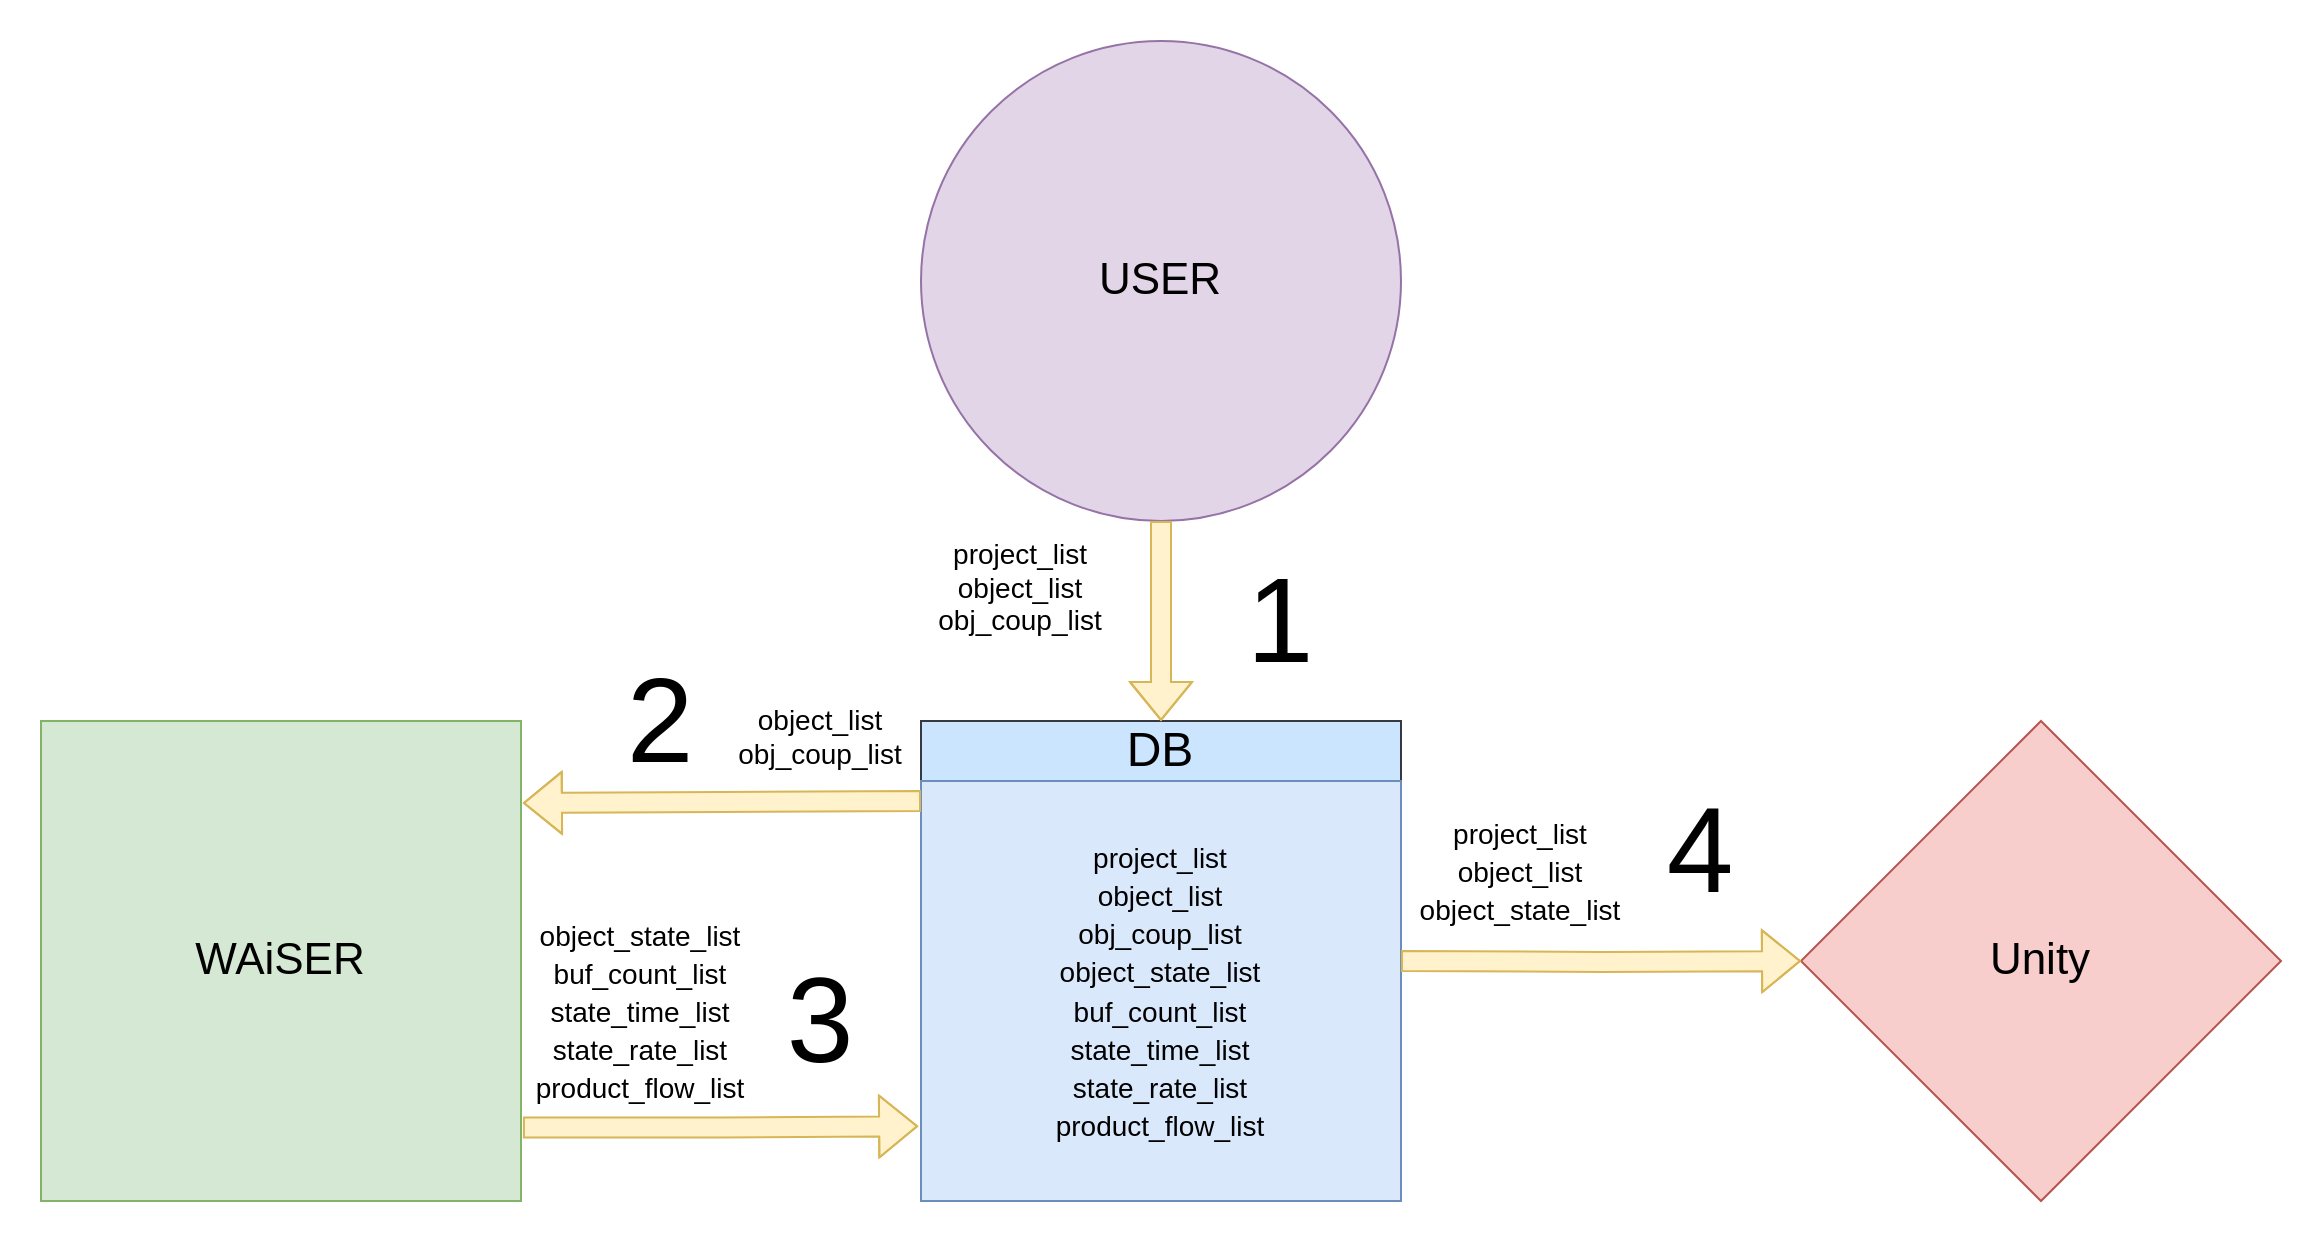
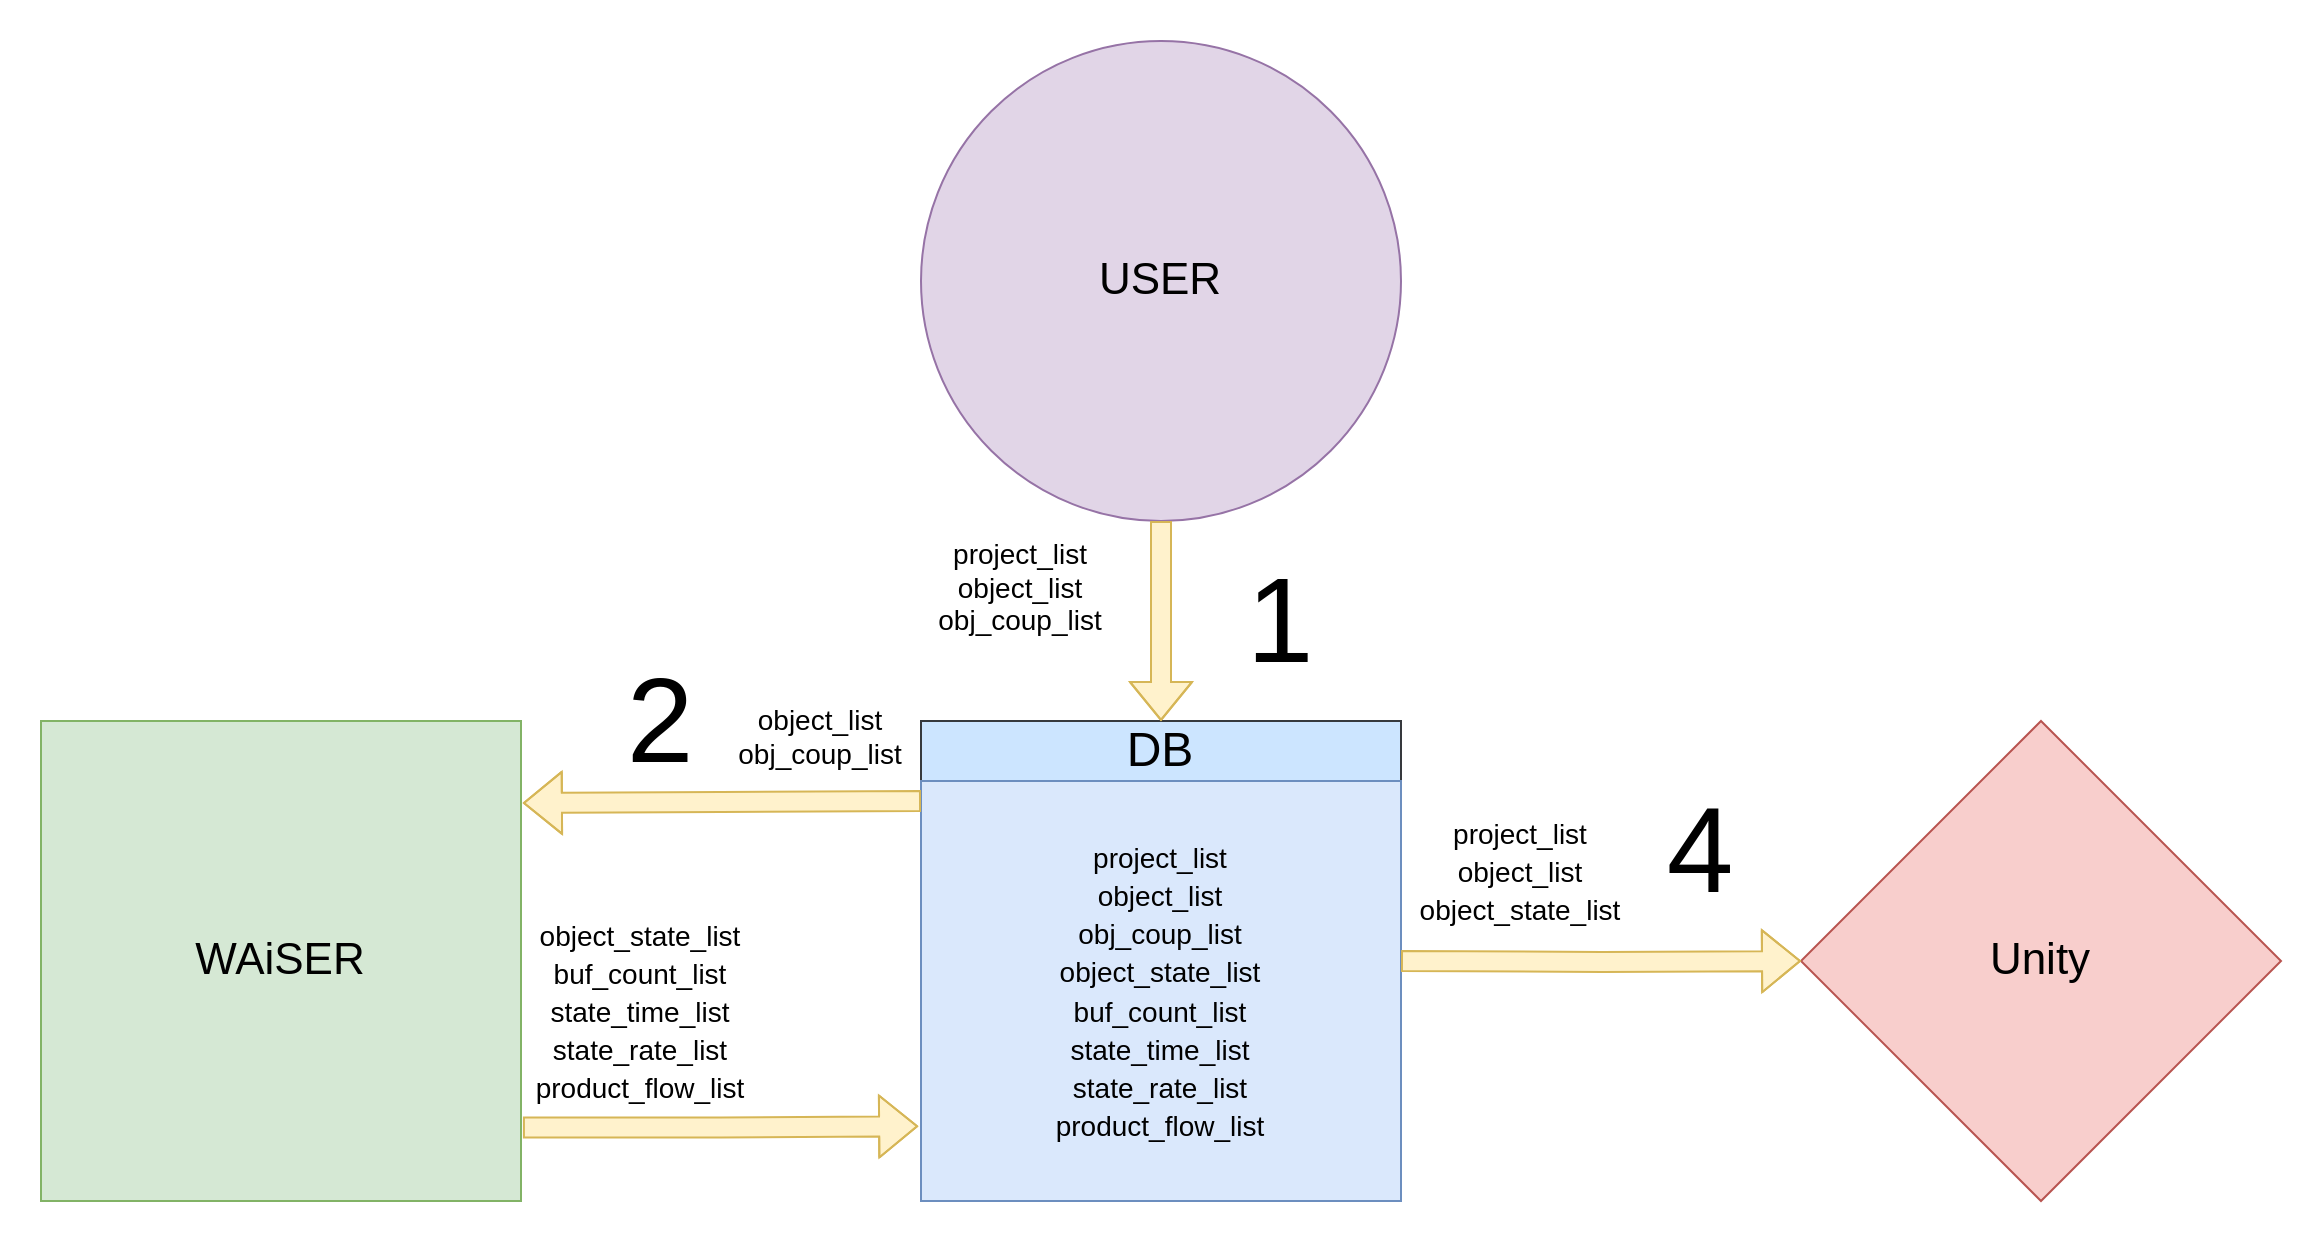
(821, 1021) -> none
